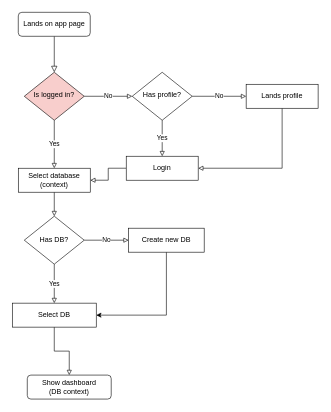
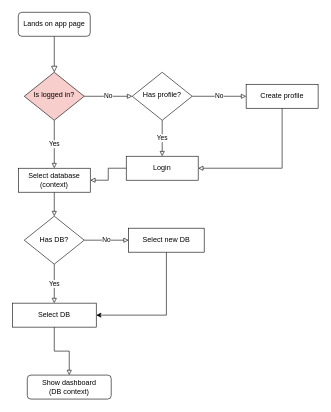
(282, 96) -> (282, 96)
(167, 240) -> (167, 240)
